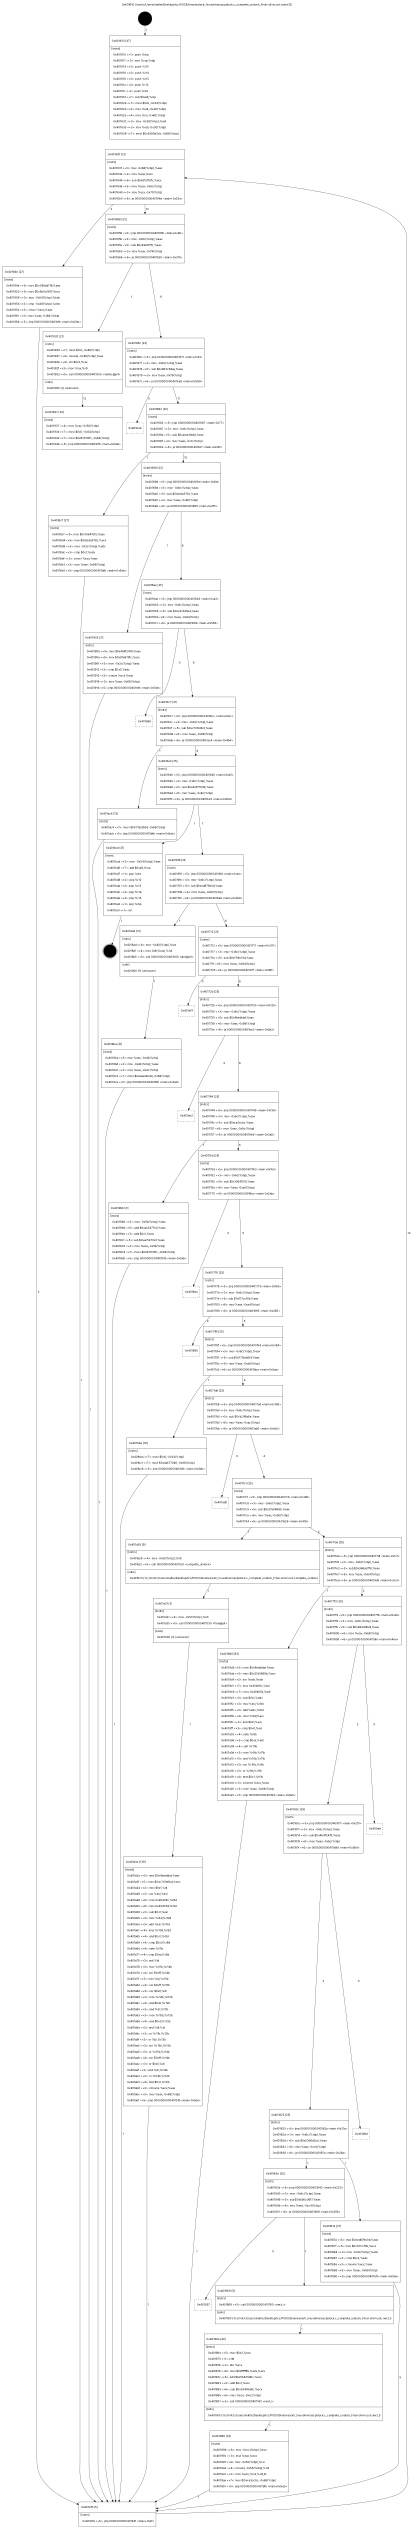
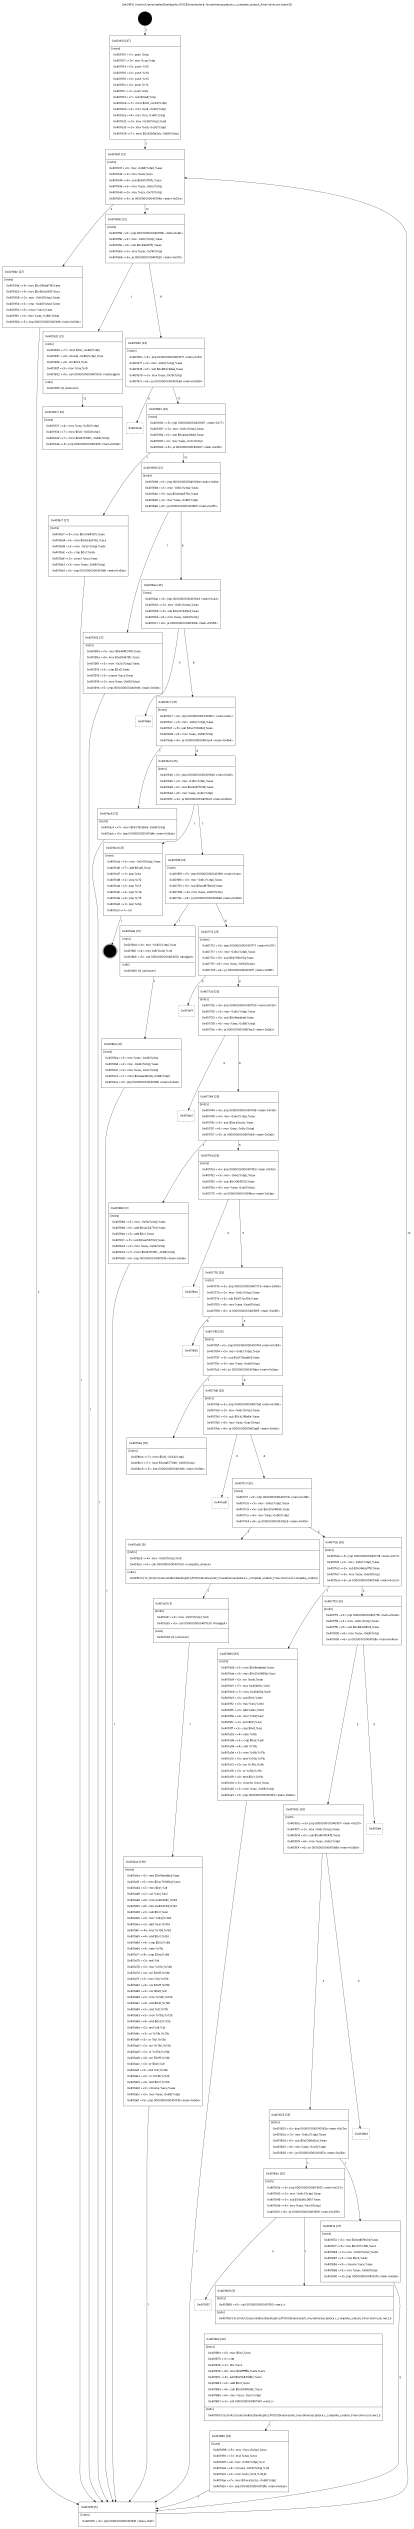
none -> (145, 143)
(121, 1984) -> none
(301, 2328) -> none
